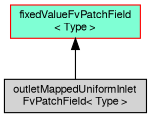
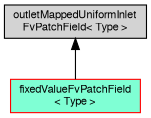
(75, 65) -> (75, 65)
